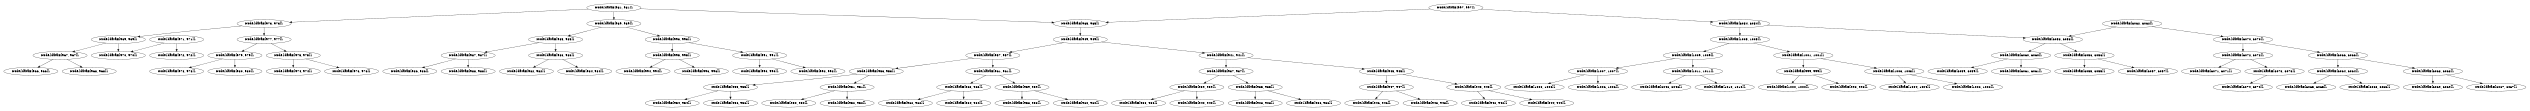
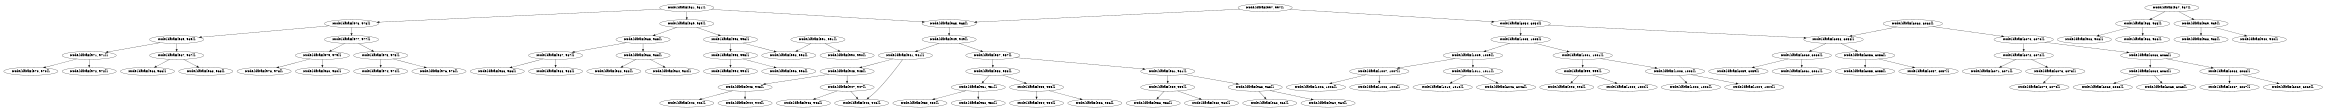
(118, 46) -> (134, 47)
(715, 47) -> (759, 47)
(1226, 62) -> (887, 80)
